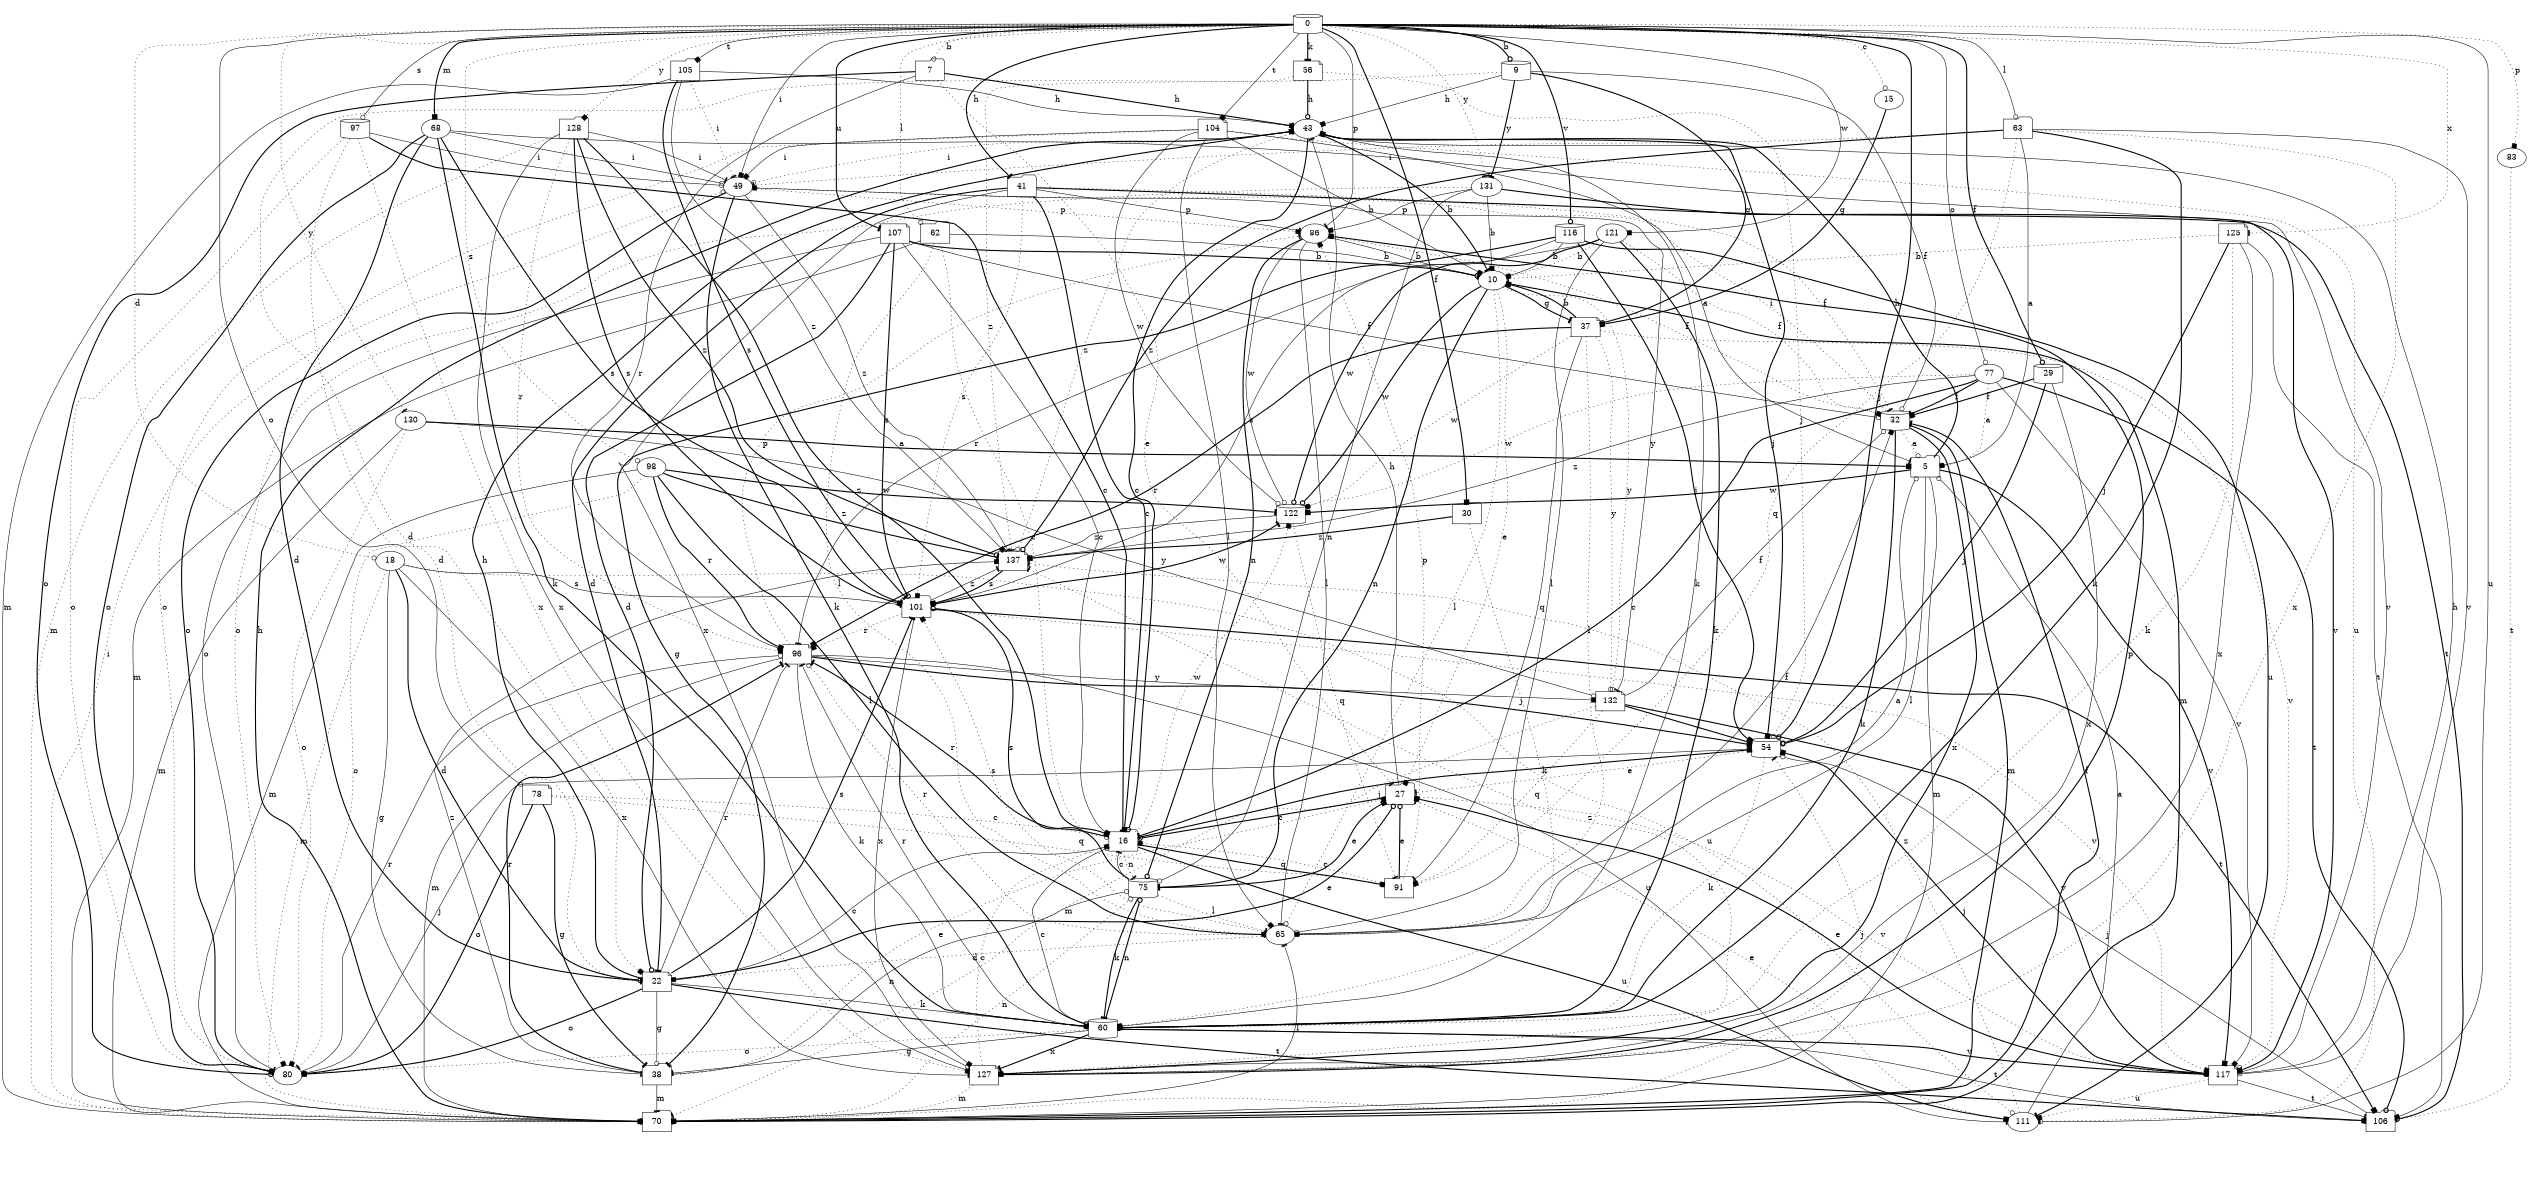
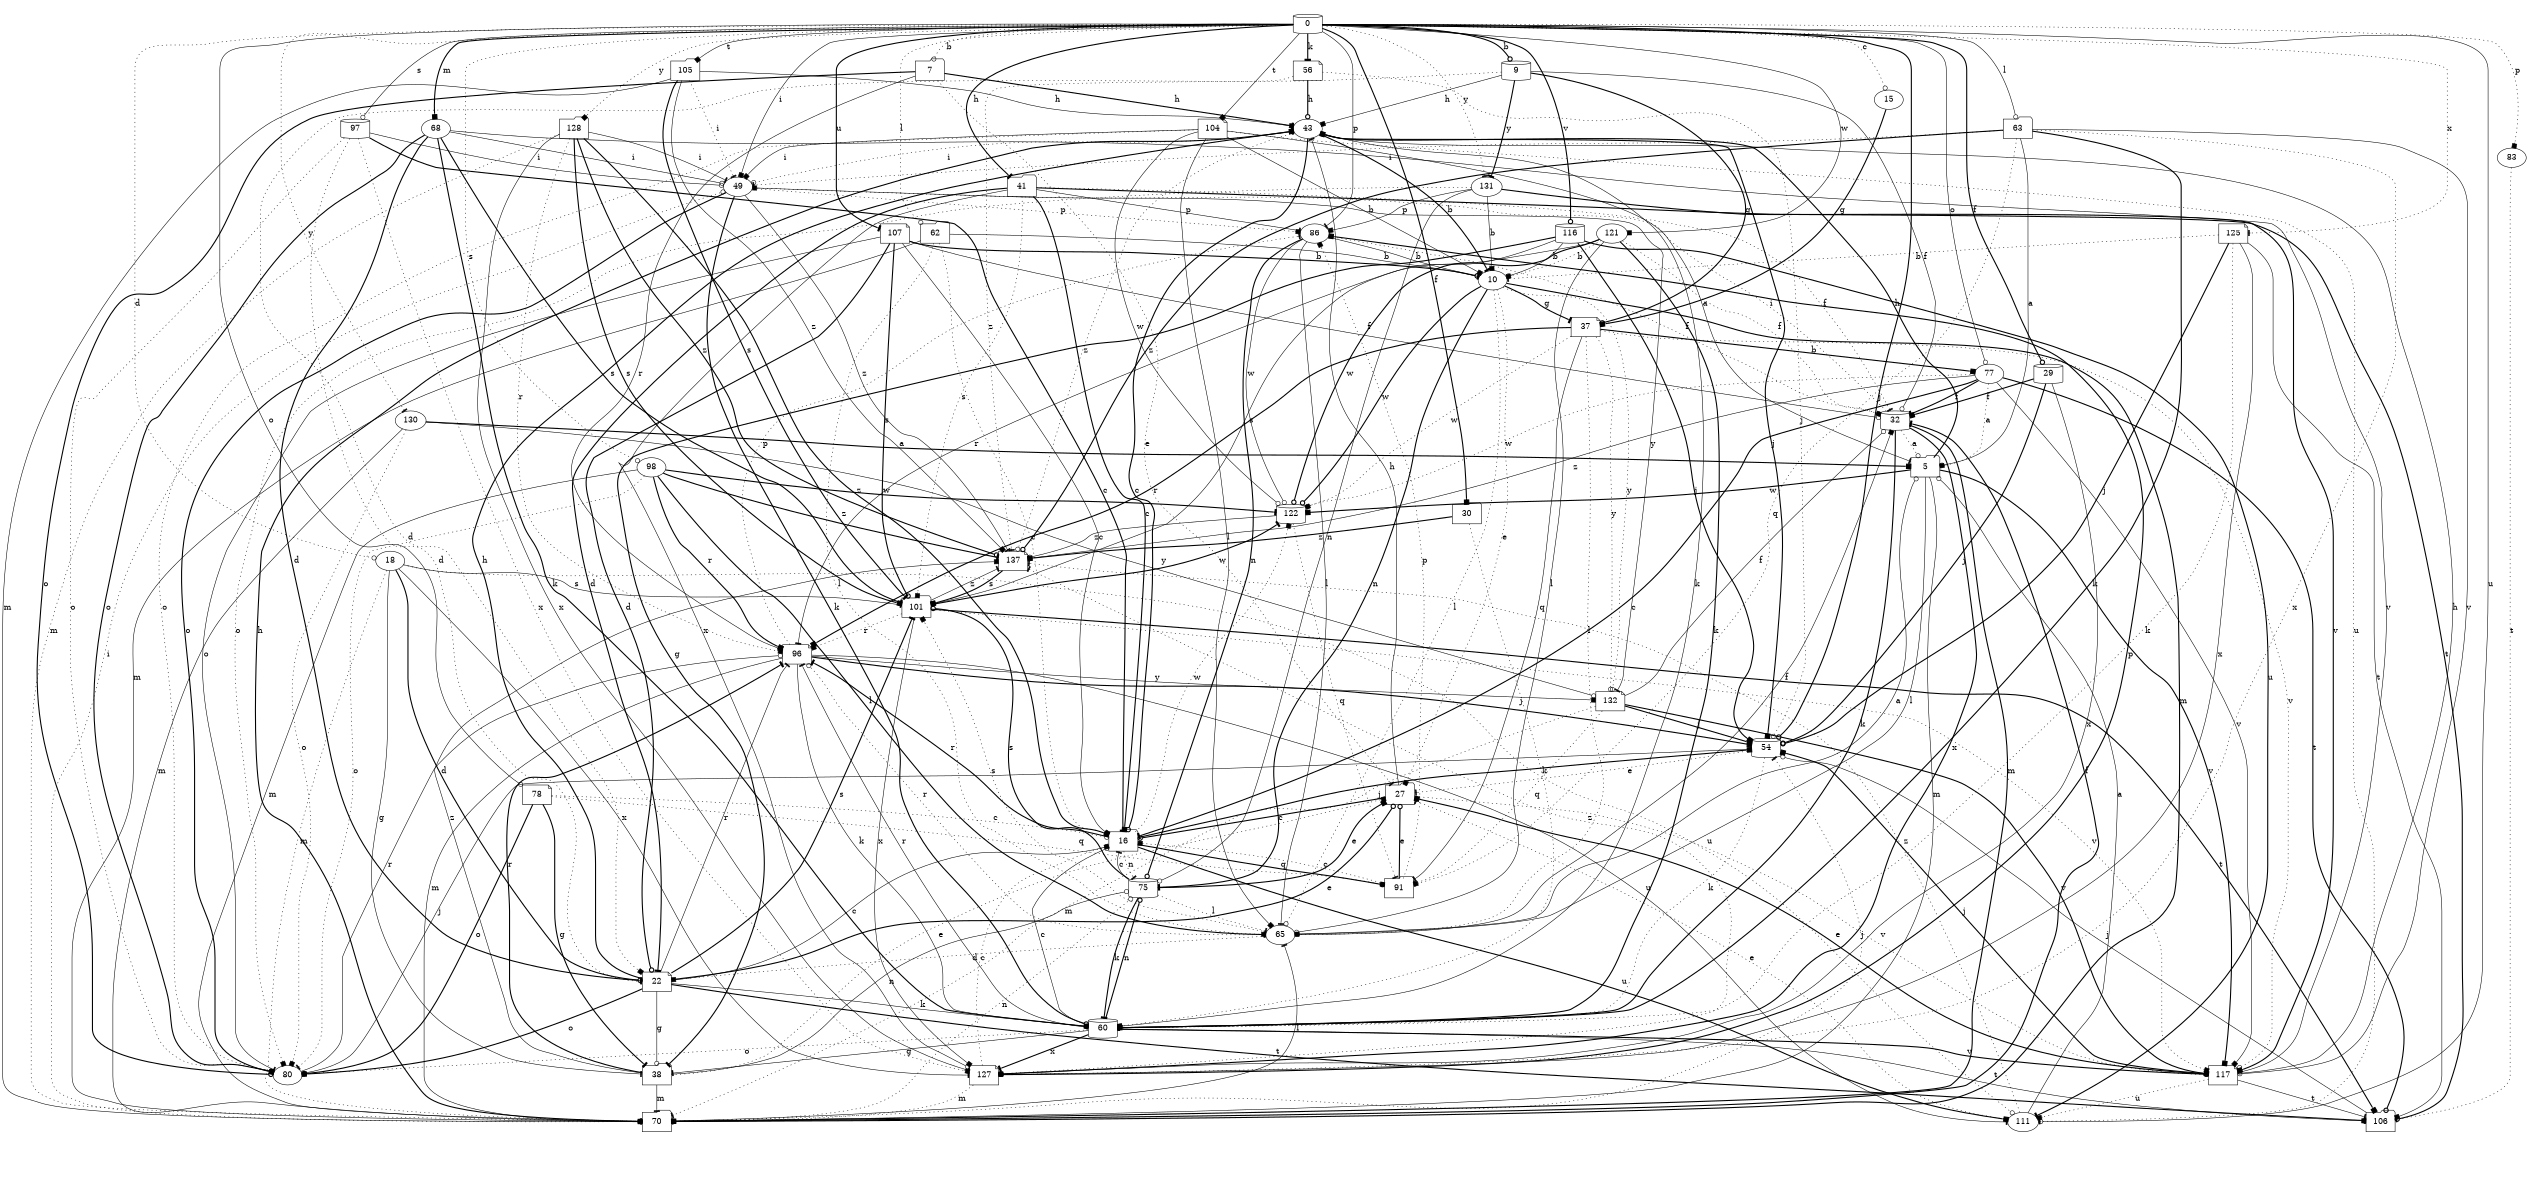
(1551, 299) -> (1785, 350)
